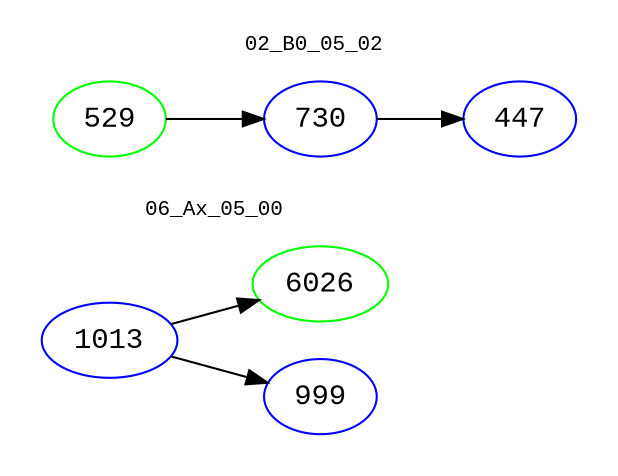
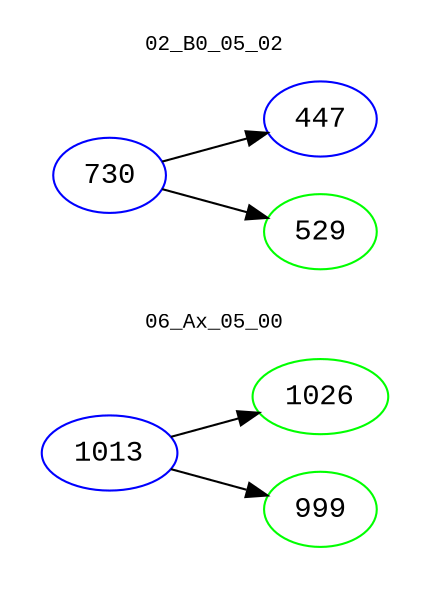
(204, 119) -> (205, 201)
(320, 284) -> (320, 397)
(320, 397) -> (320, 509)
